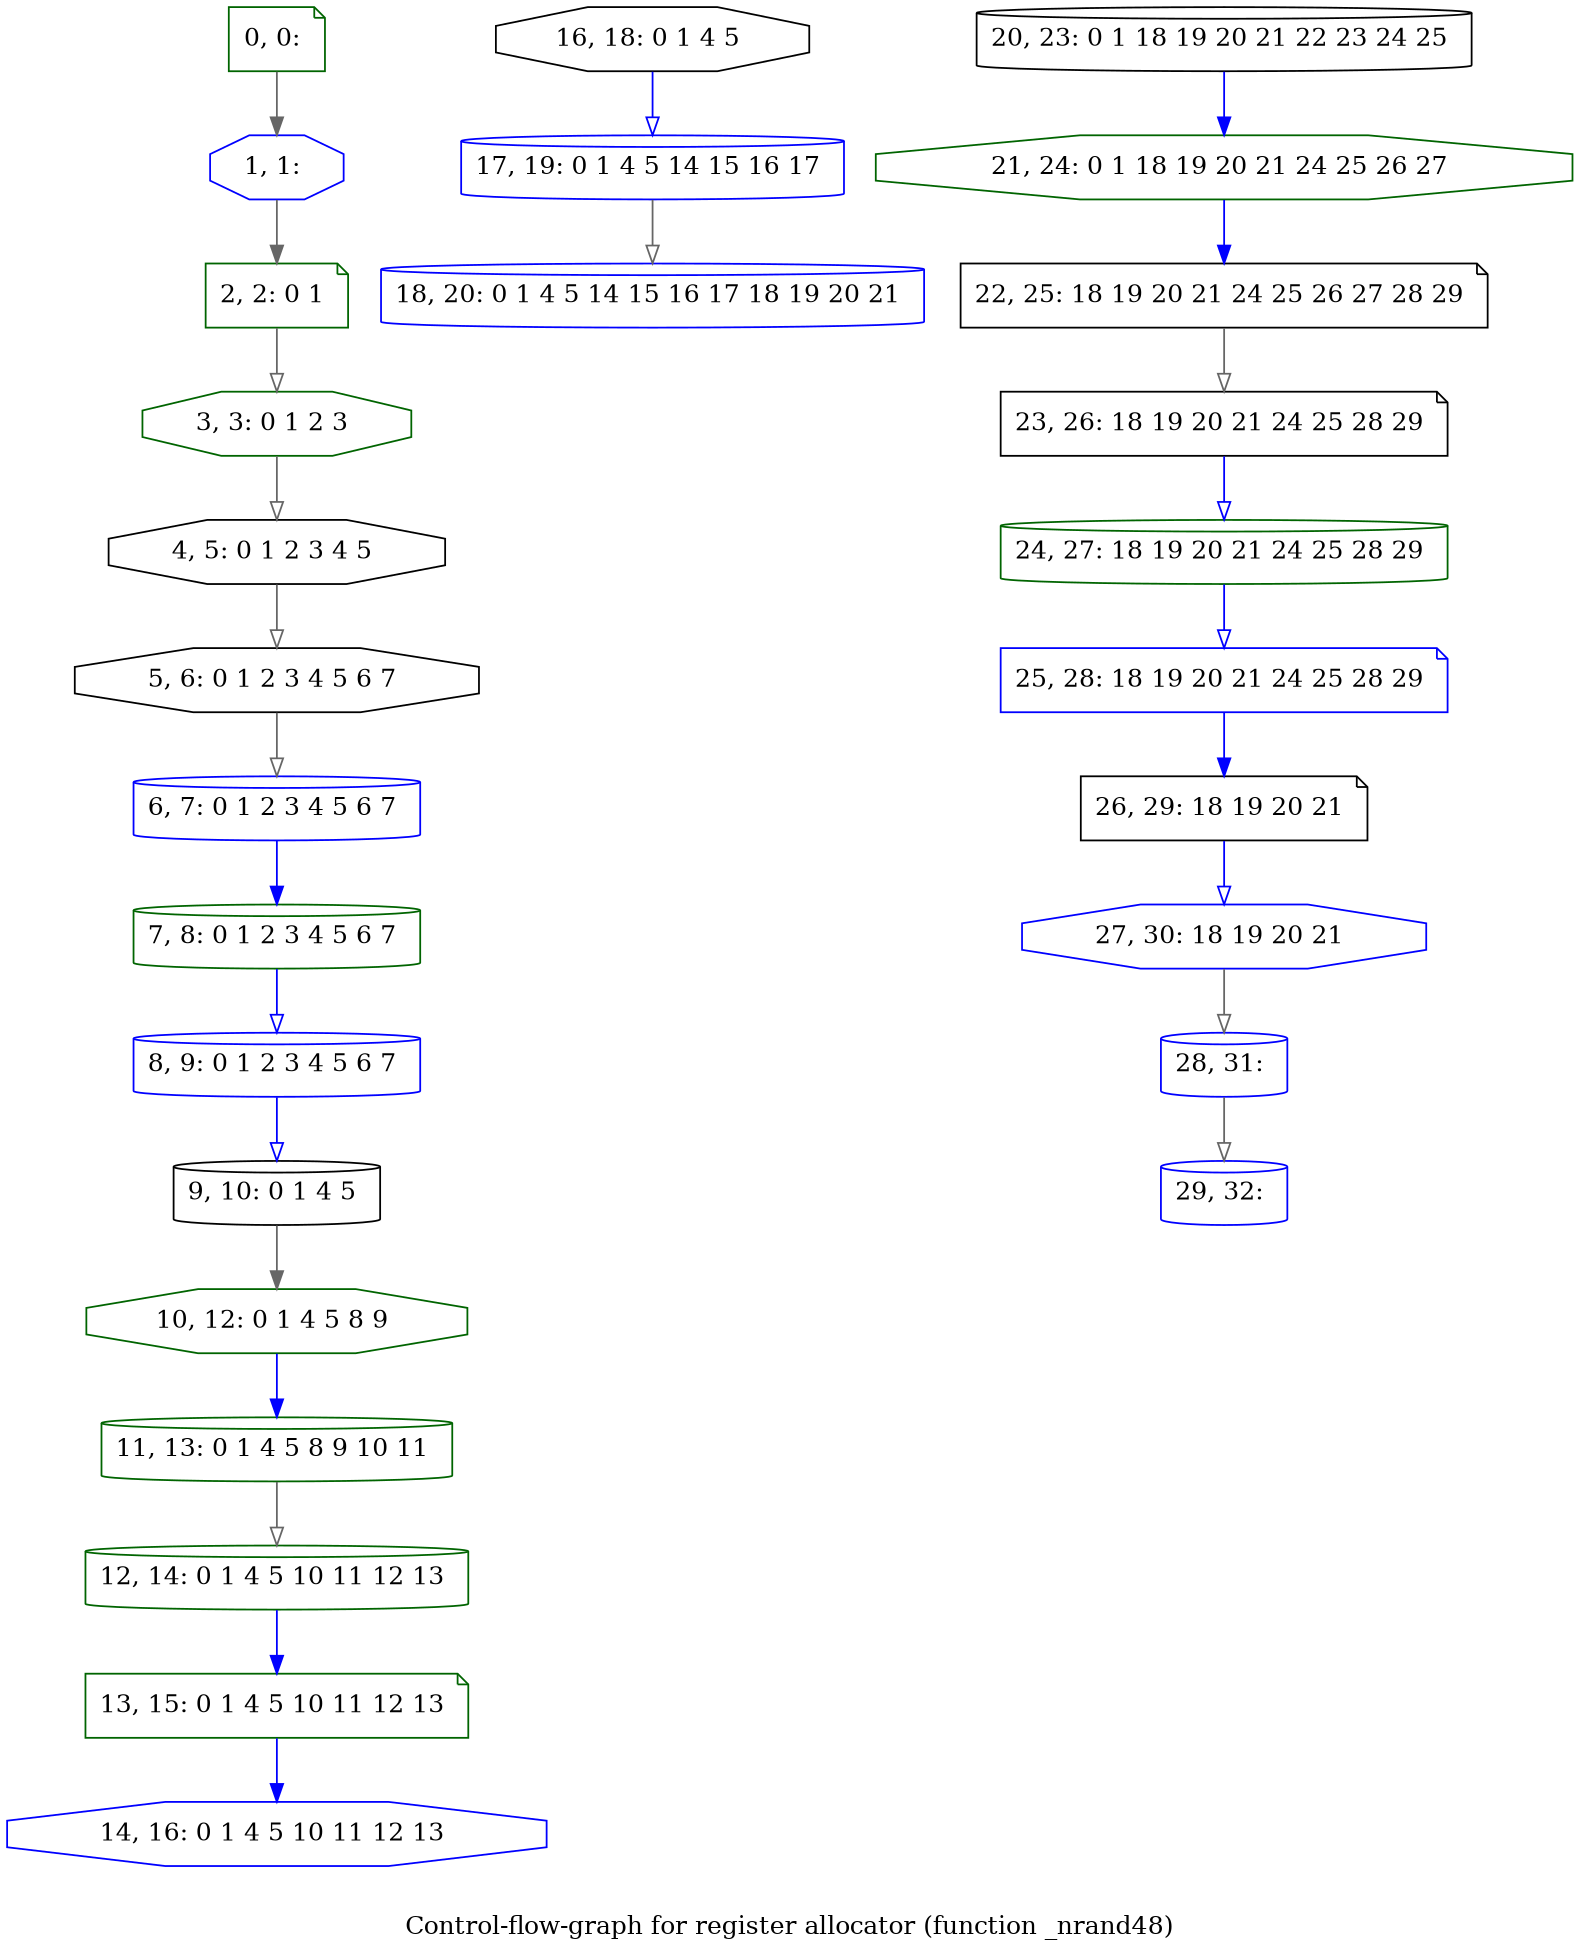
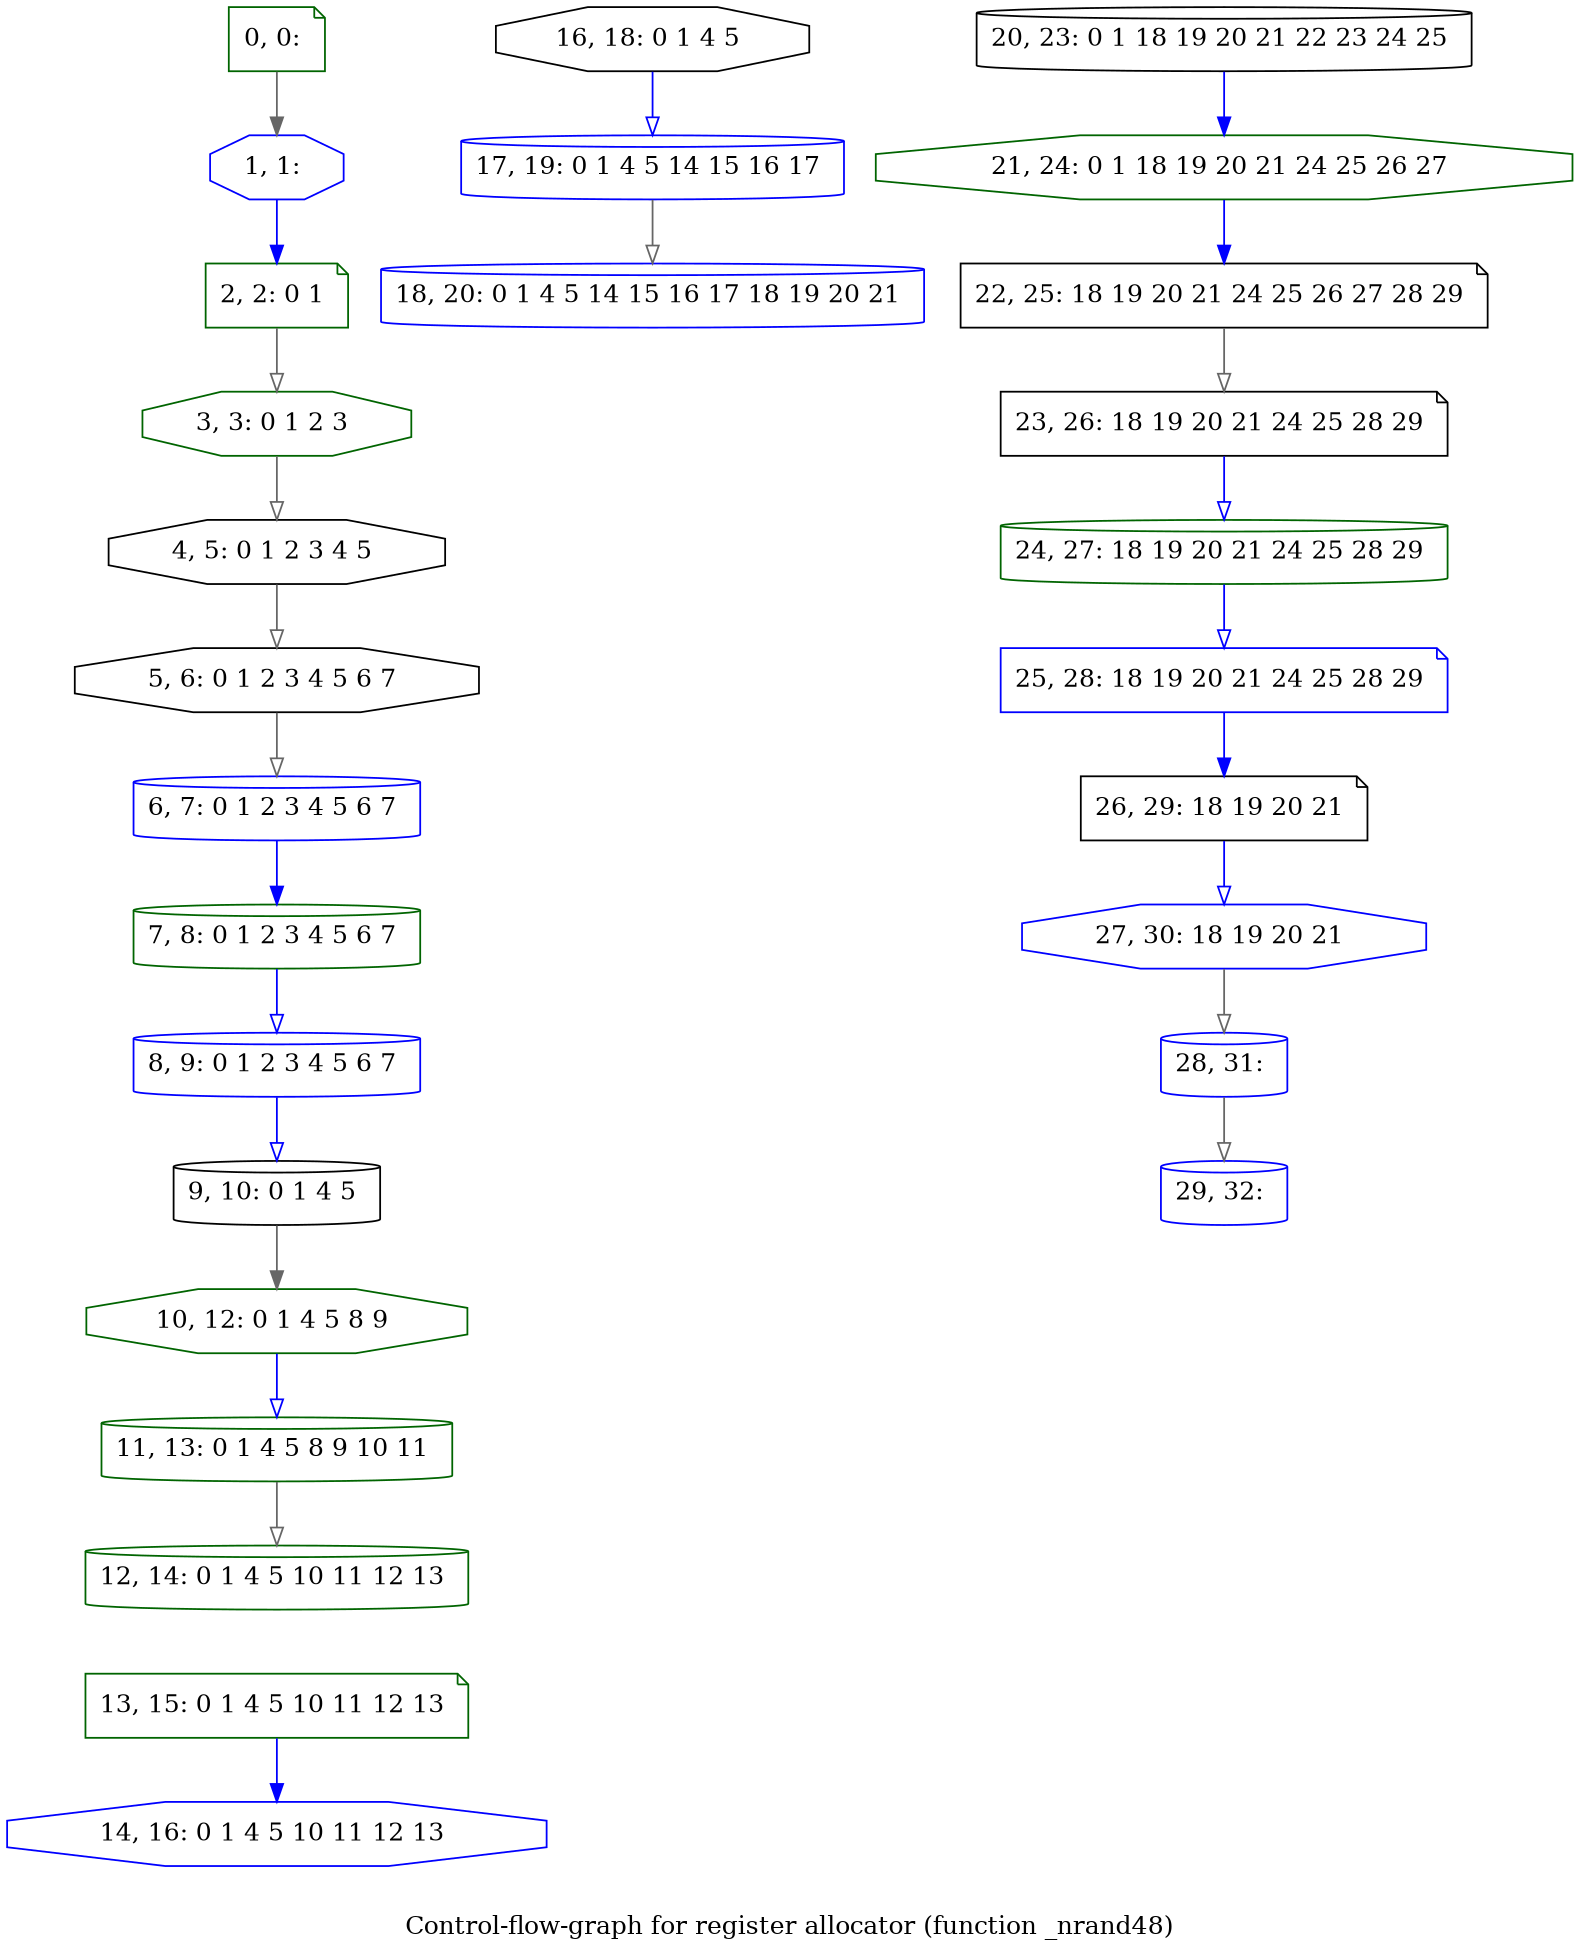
(277, 223) -> (277, 223)
(277, 1377) -> (277, 1377)
(277, 1633) -> none
